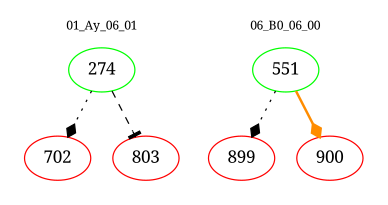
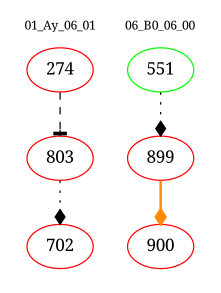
(102, 70) -> (60, 70)
(83, 107) -> (60, 195)
(304, 107) -> (161, 195)
